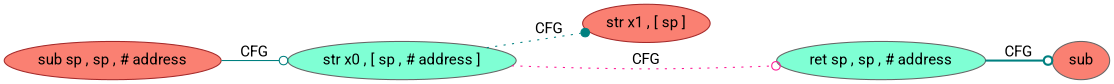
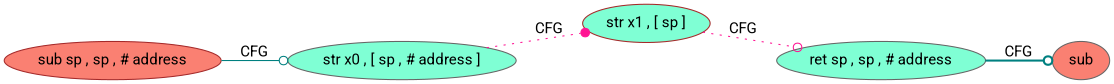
(646, 23) -> (646, 23)
(534, 41) -> (534, 41)
(642, 69) -> (748, 39)
